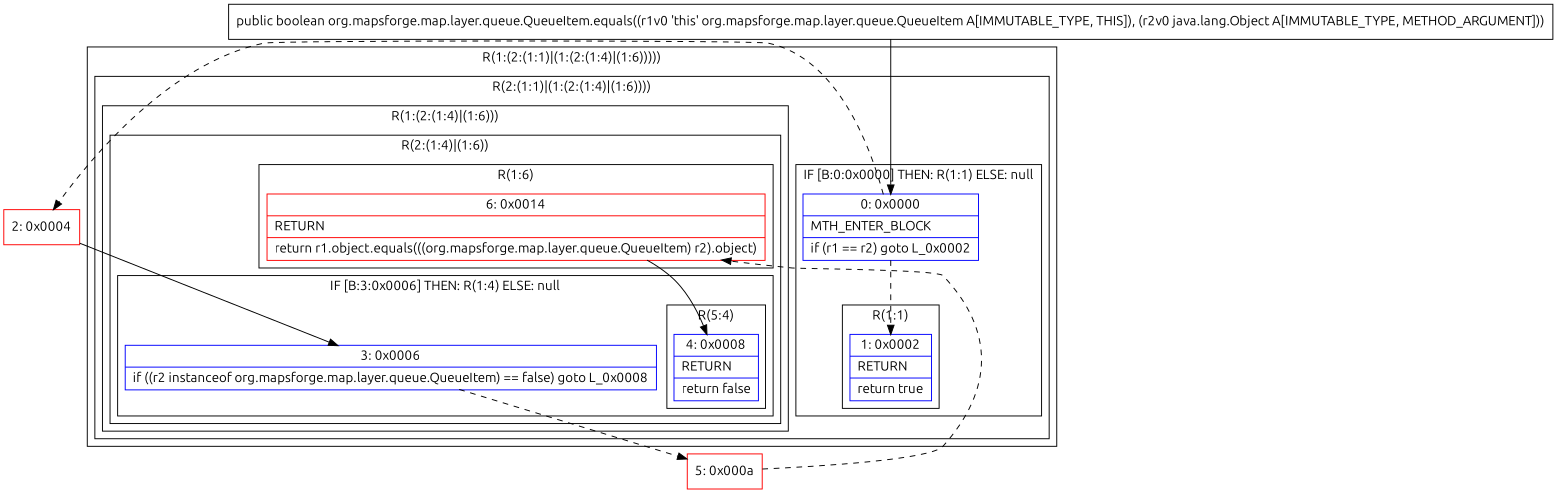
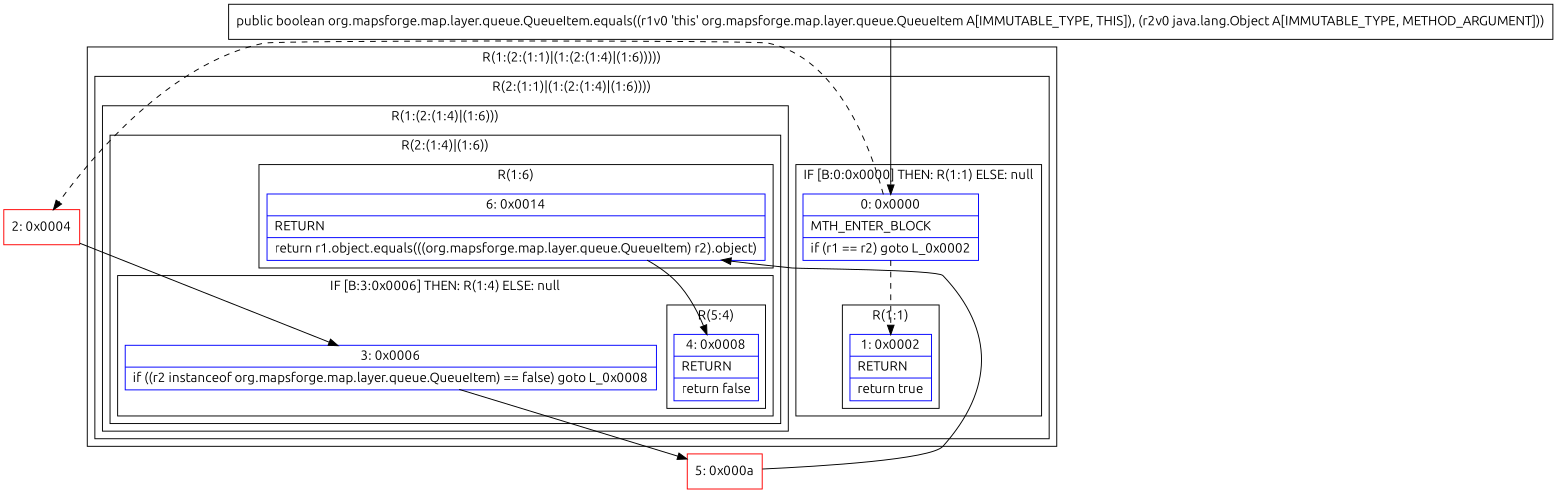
(516, 227) -> (516, 227)
(980, 346) -> (980, 346)
(525, 409) -> (525, 409)
